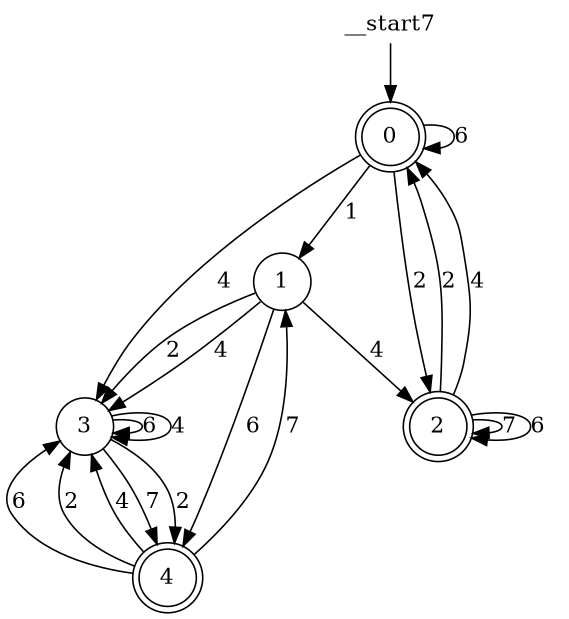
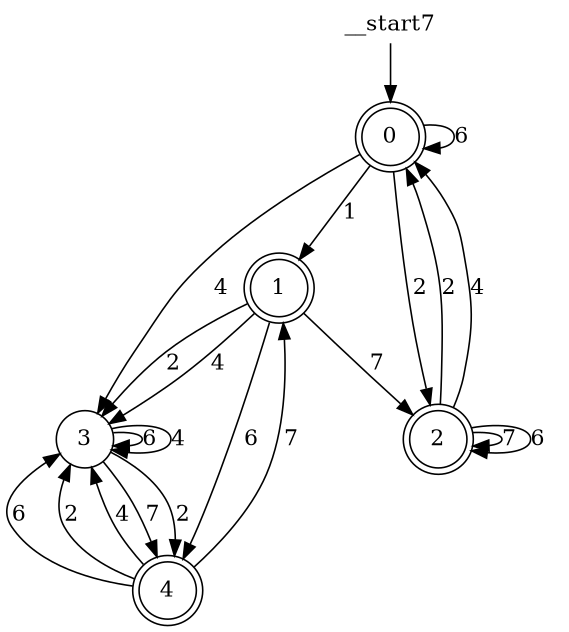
(282, 282) -> (279, 288)
(378, 351) -> (378, 364)
